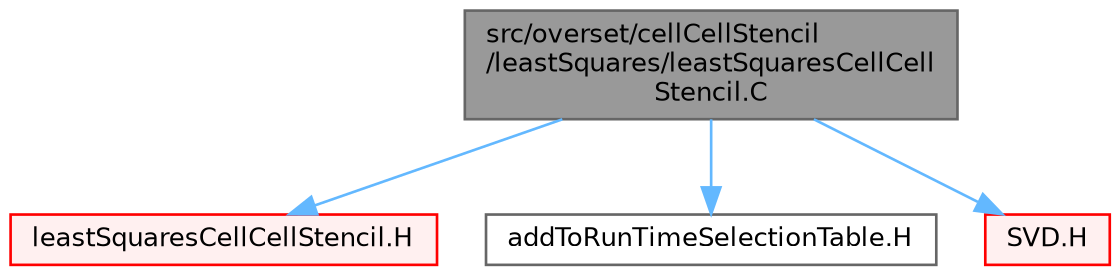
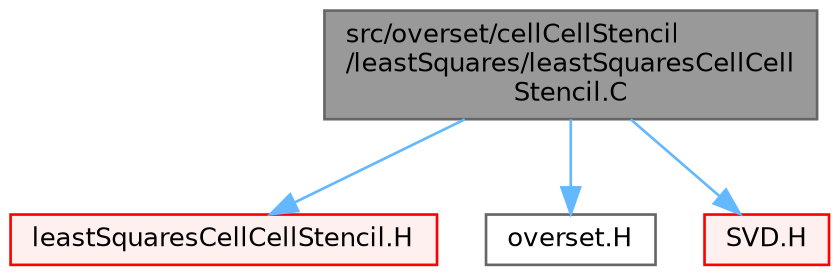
(711, 240) -> (571, 240)
